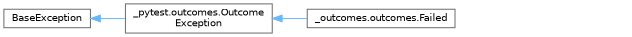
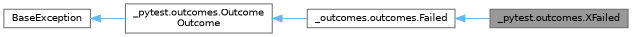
(199, 18) -> (199, 18)
none -> (559, 18)
